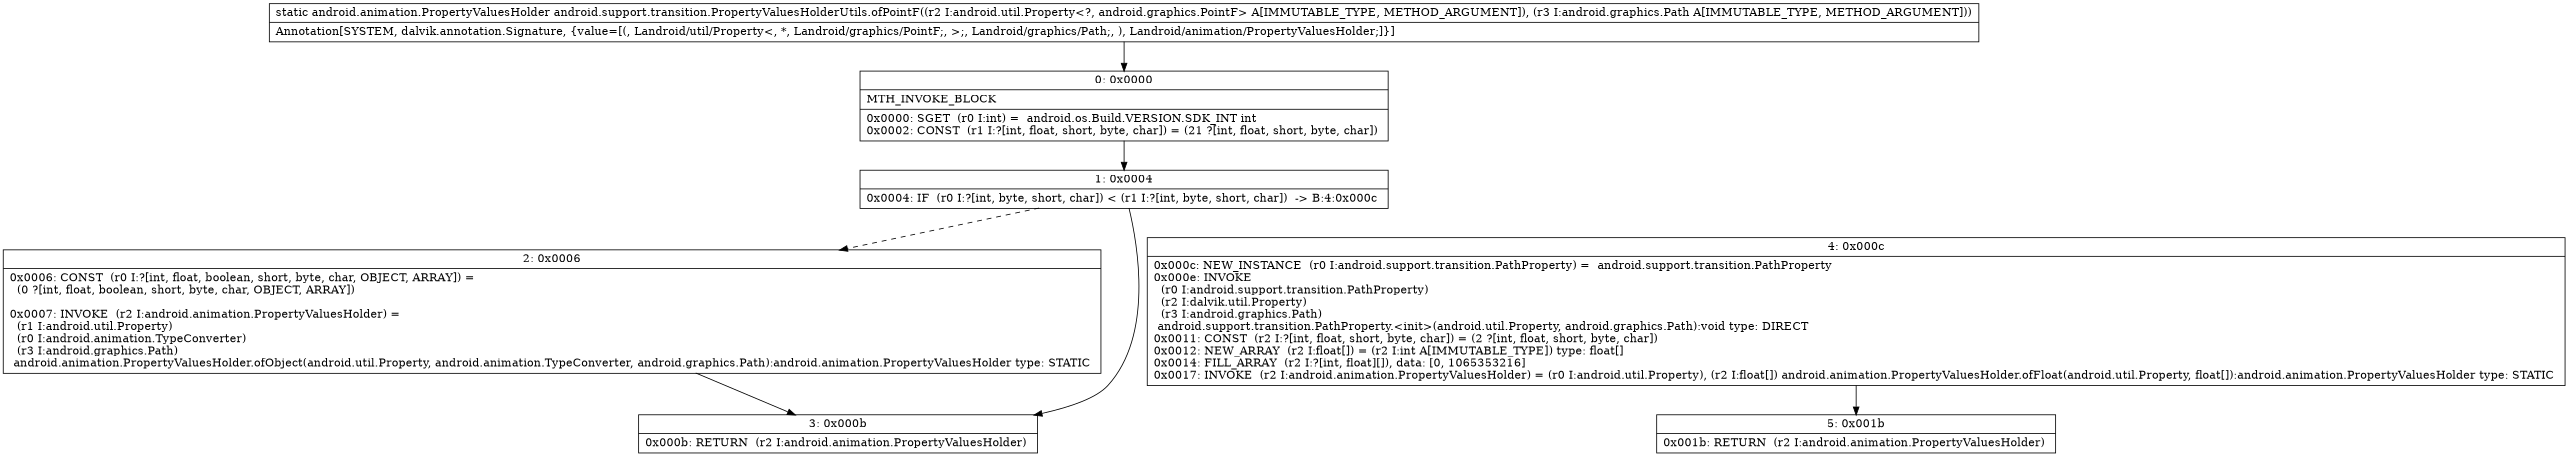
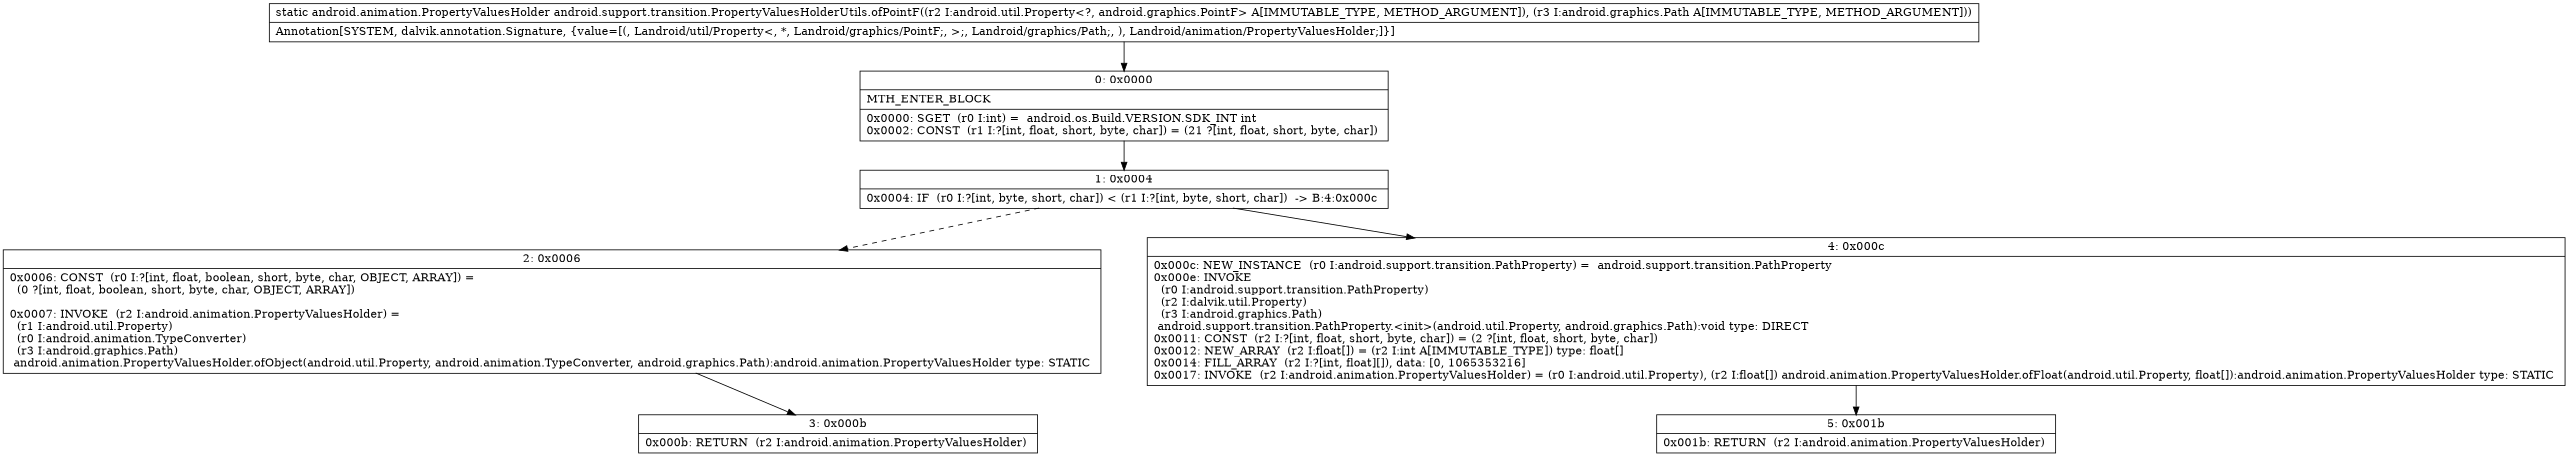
(932, 99) -> (929, 99)
(1133, 336) -> (1320, 222)
